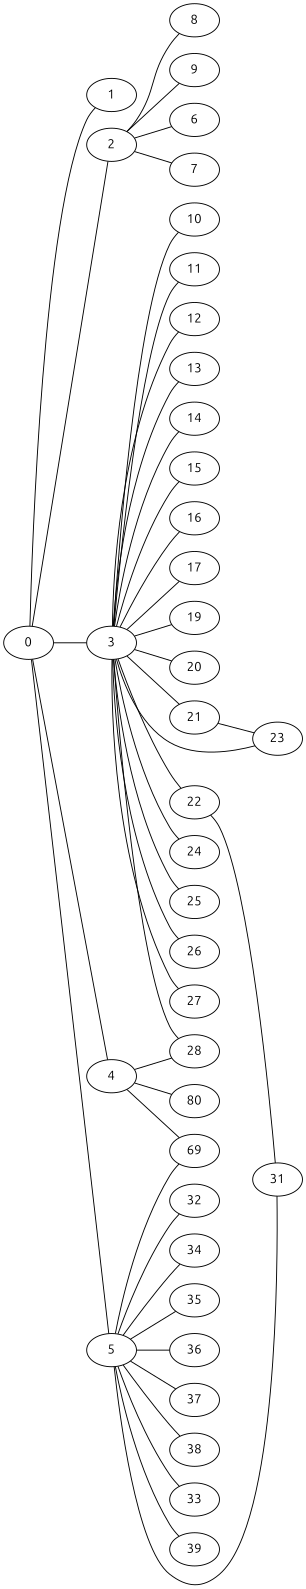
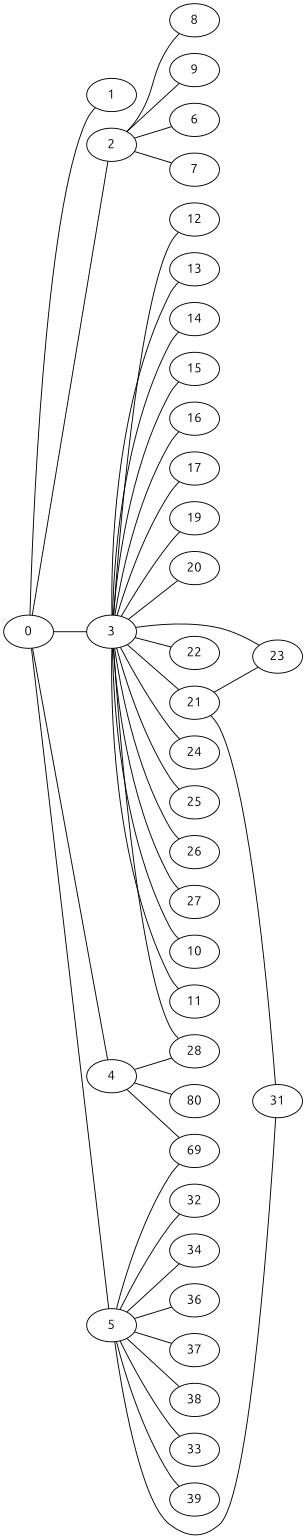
(255, 986) -> (256, 897)
(195, 1300) -> none
